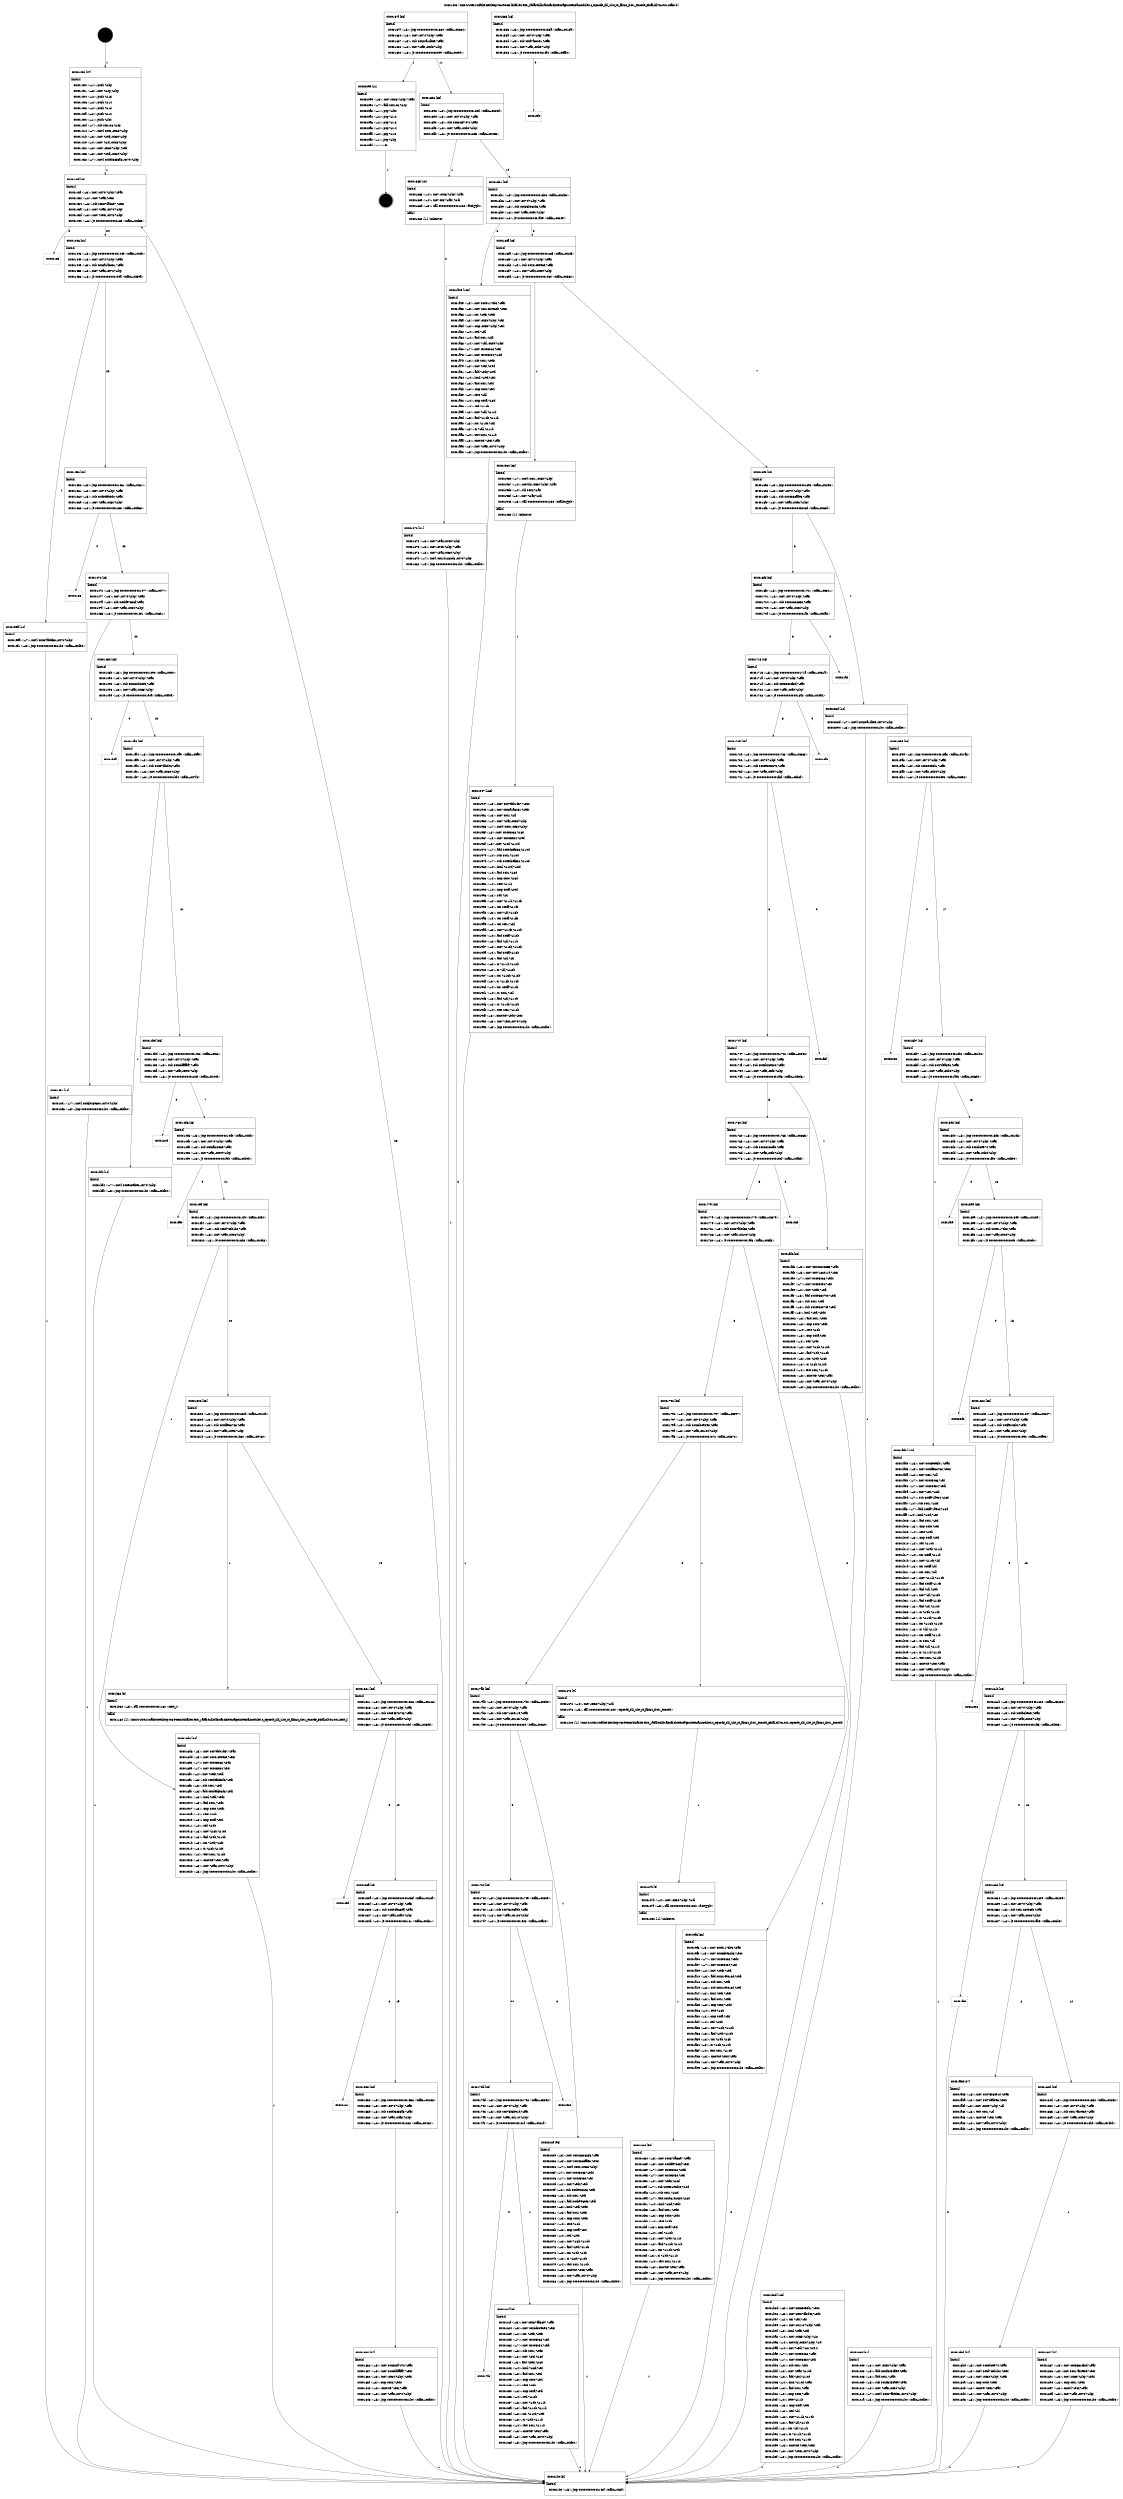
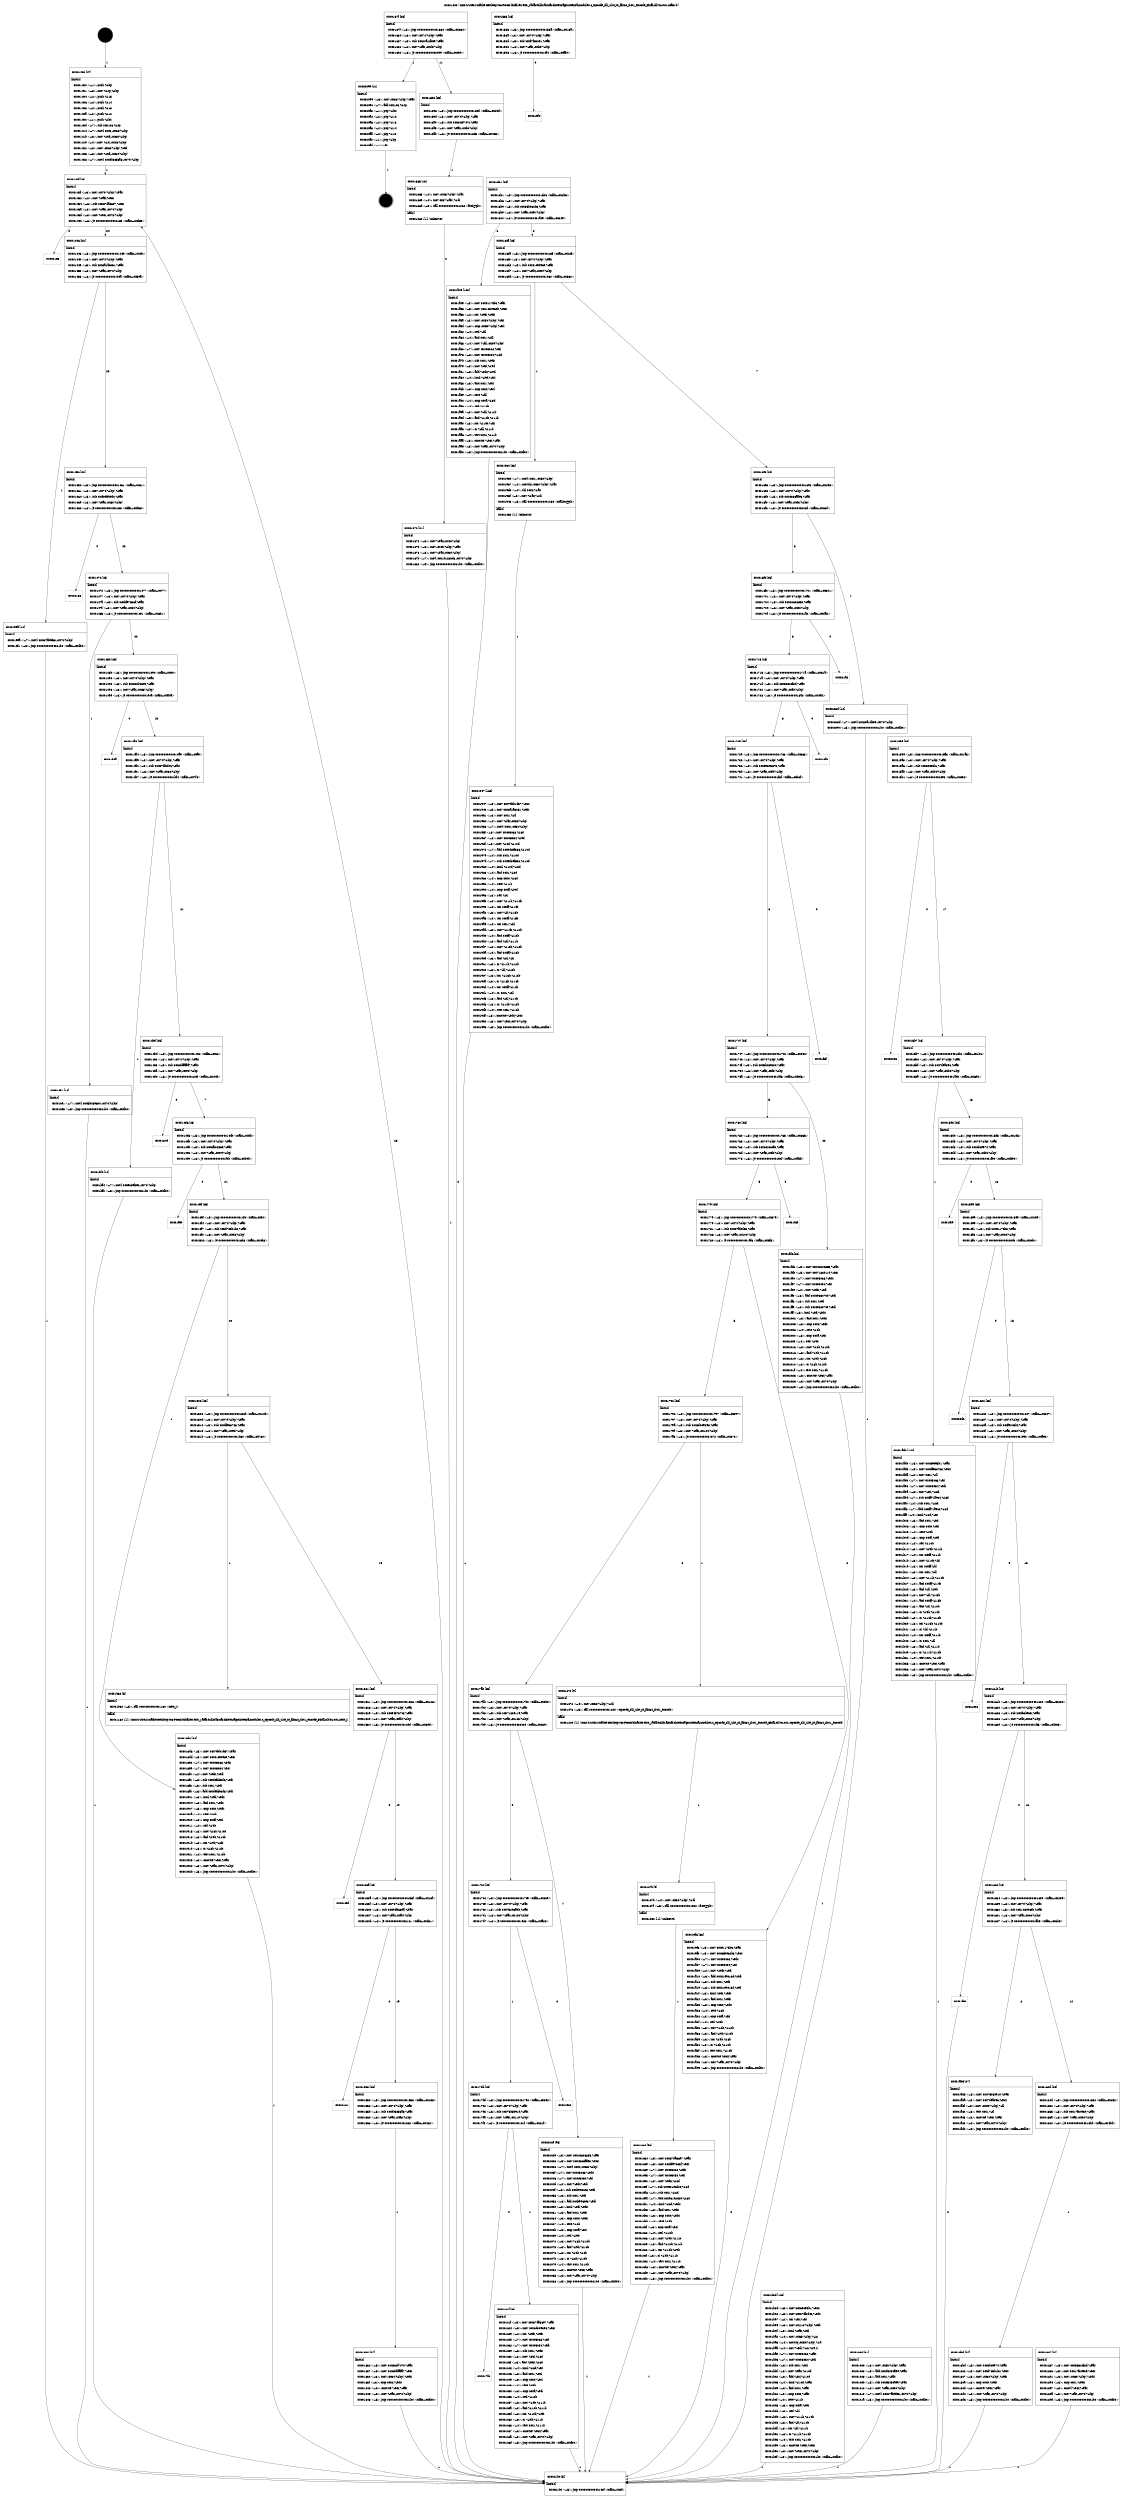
(494, 158) -> none
(823, 1141) -> (823, 1141)
(512, 2002) -> (512, 2002)
